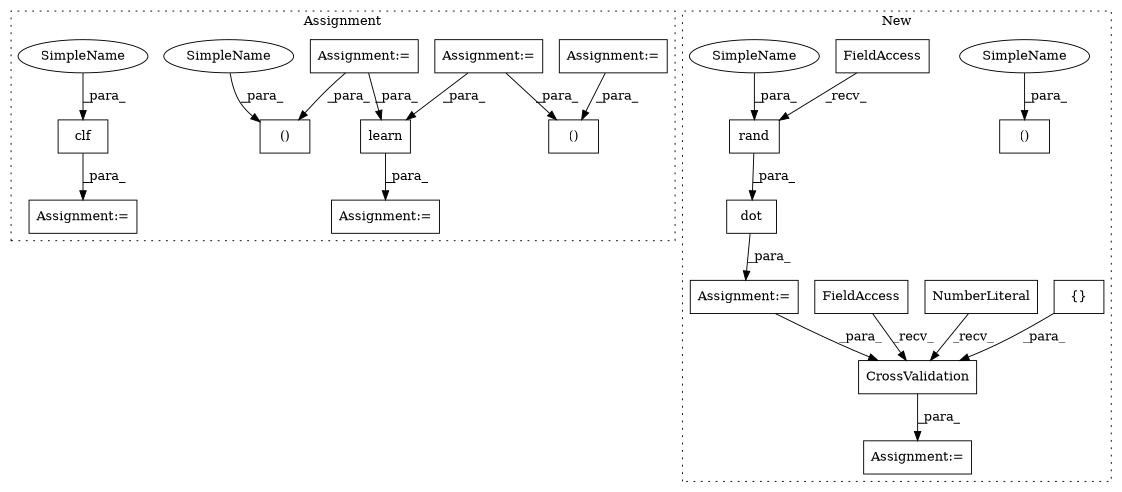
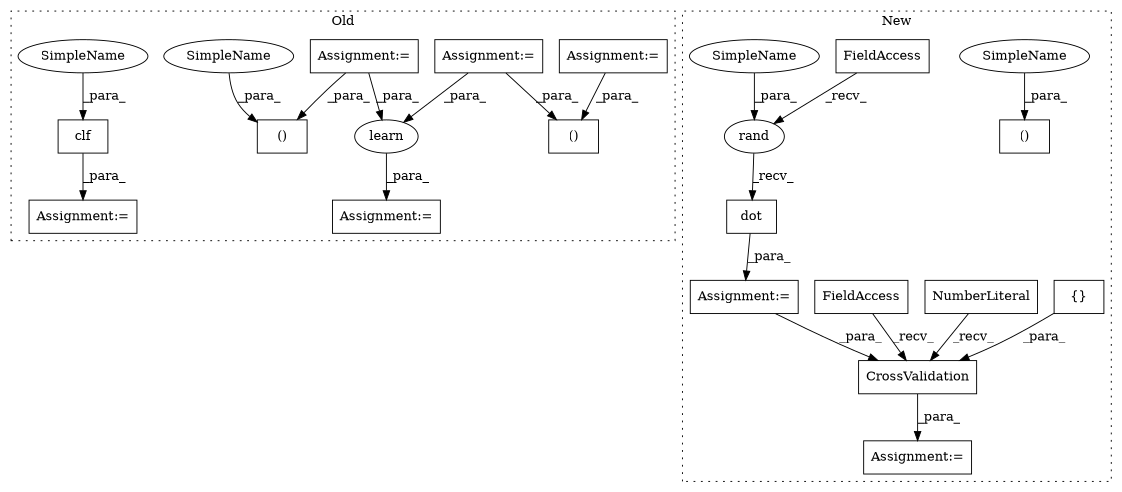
(343, 22) -> (343, 22)
(385, 136) -> (386, 136)
(754, 136) -> (754, 136)
(774, 177) -> (773, 177)
